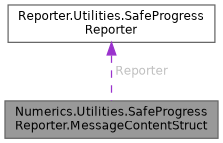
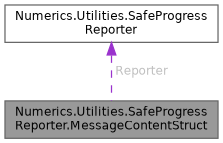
(112, 24) -> (112, 24)
